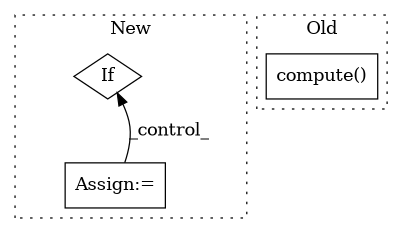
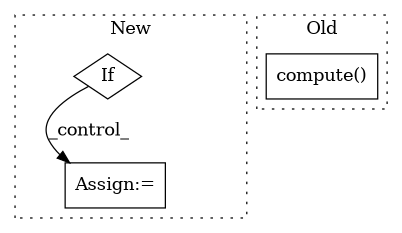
(130, 133) -> (52, 114)
